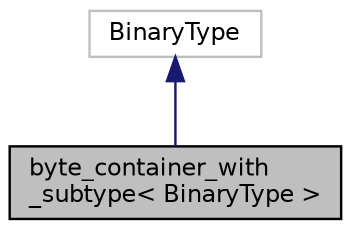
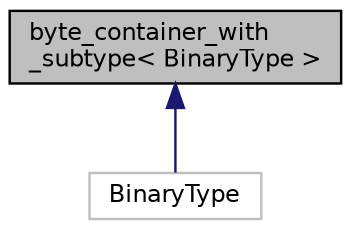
(175, 114) -> (175, 140)
